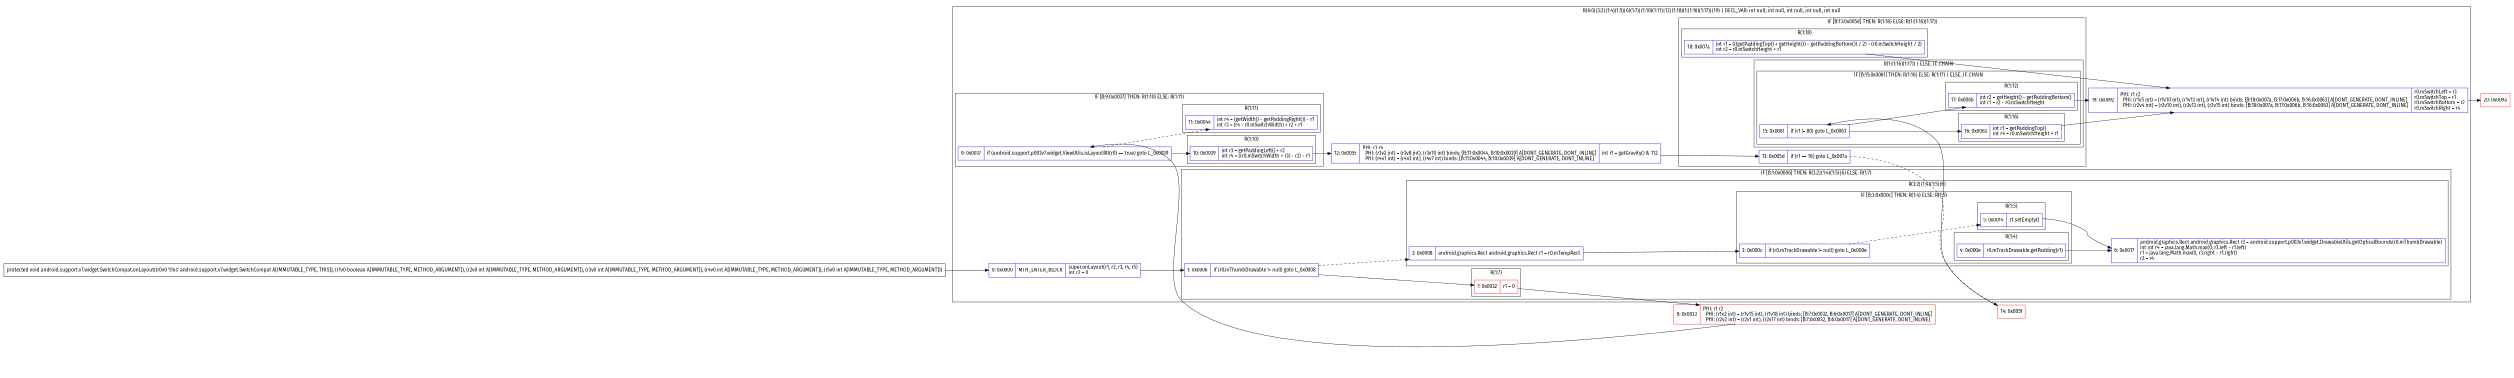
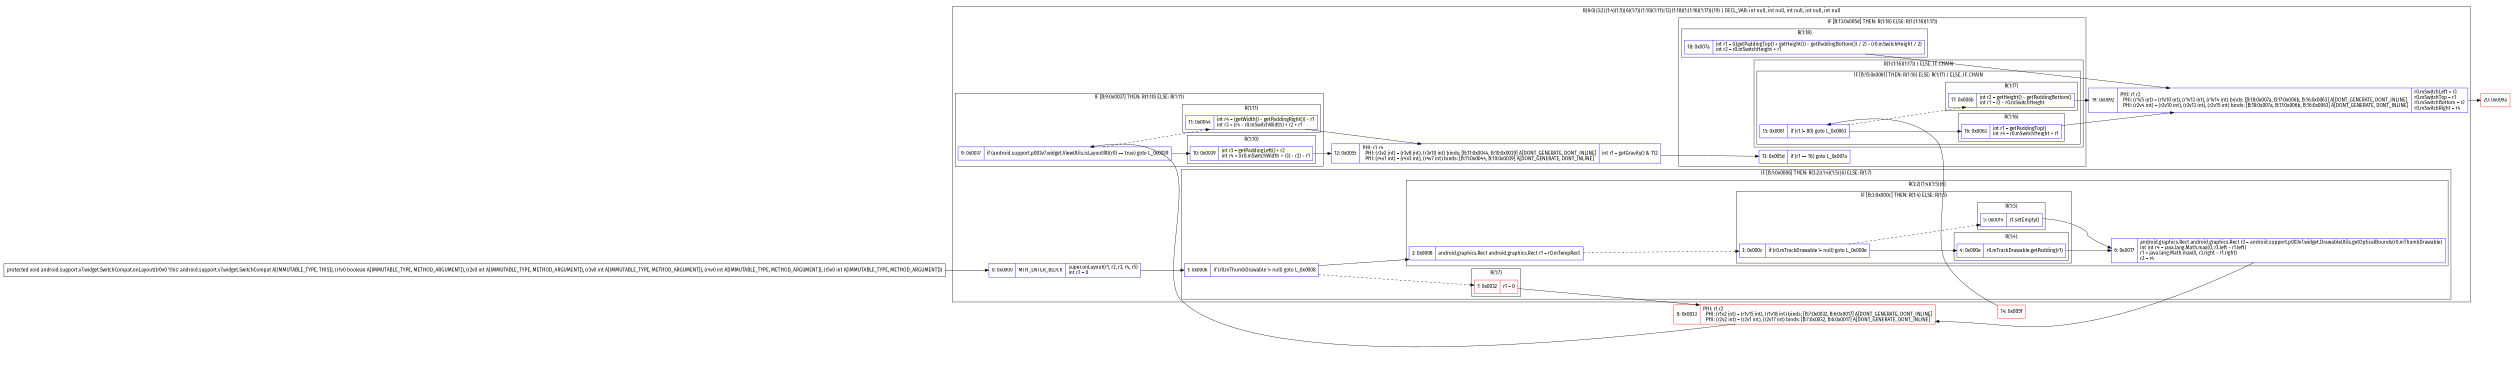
(2011, 86) -> (2011, 86)
(1905, 116) -> (1905, 116)
none -> (1362, 136)
(1939, 195) -> none
none -> (1912, 251)
(1659, 252) -> (1659, 252)
(1362, 263) -> (1362, 263)
(1395, 280) -> (1395, 280)
none -> (2101, 318)
